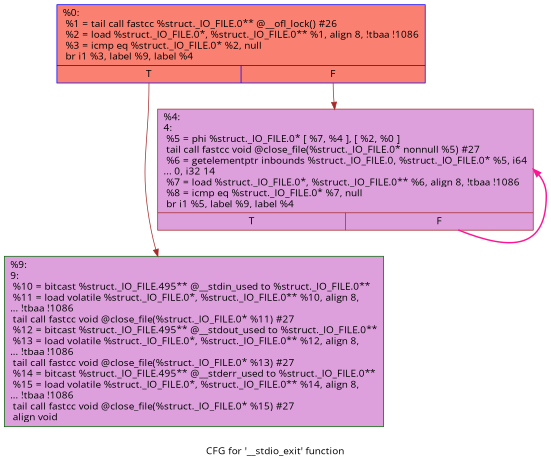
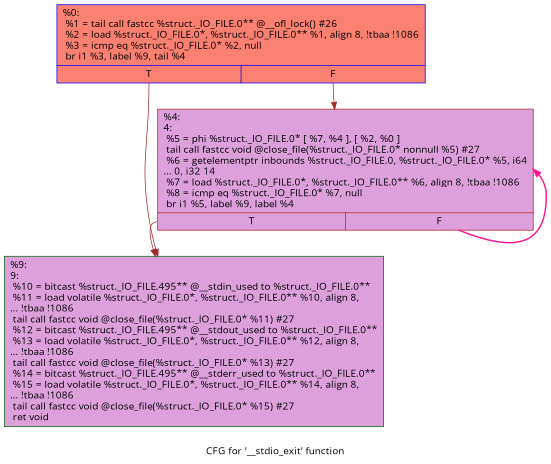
(128, 57) -> (124, 57)
none -> (150, 234)
(34, 417) -> (30, 417)
